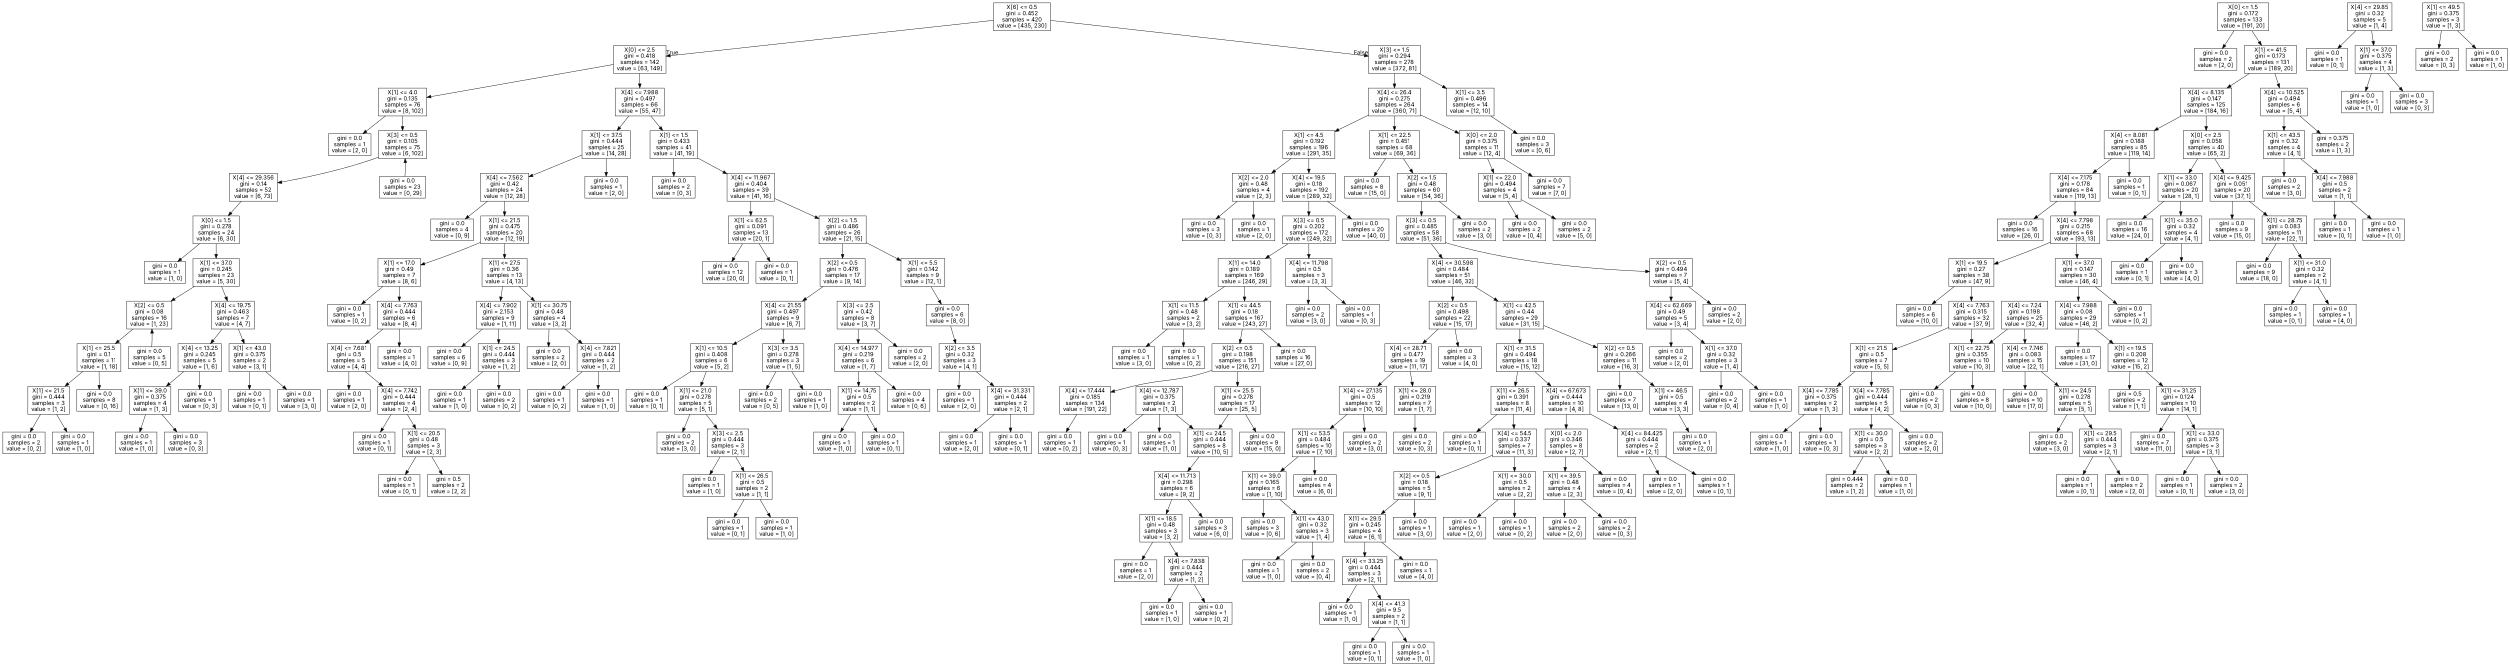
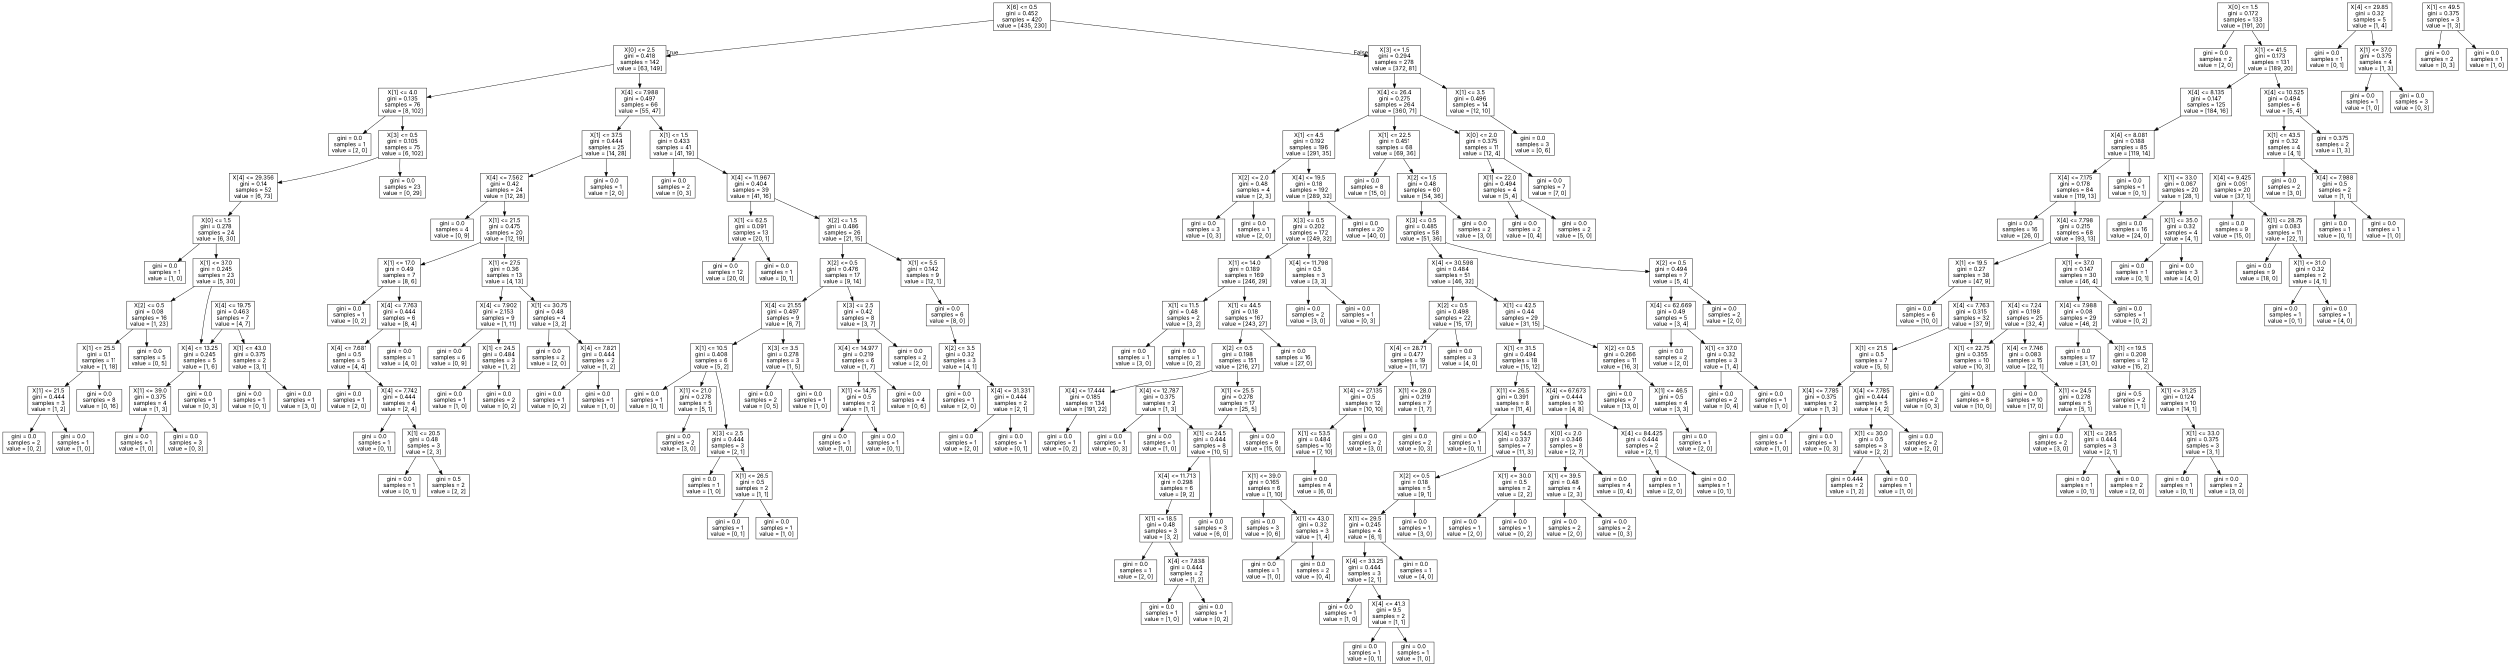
(2206, 145) -> none
(405, 170) -> (400, 165)
(224, 292) -> (205, 313)
none -> (850, 292)
(152, 340) -> (147, 336)
(499, 358) -> (499, 358)
(710, 420) -> (722, 398)
(2153, 443) -> none
(1291, 463) -> none
(1194, 507) -> (1210, 485)
